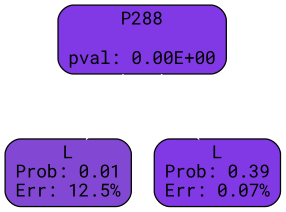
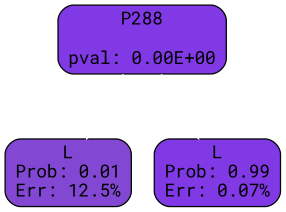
(217, 173) -> (217, 173)
